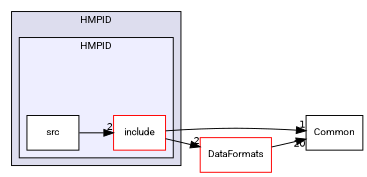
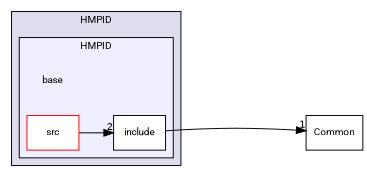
none -> (53, 81)
(53, 133) -> (53, 133)
(140, 133) -> (140, 133)
(236, 155) -> none
